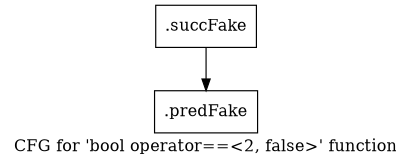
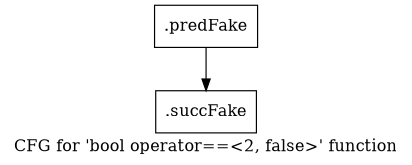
(206, 63) -> (206, 63)
